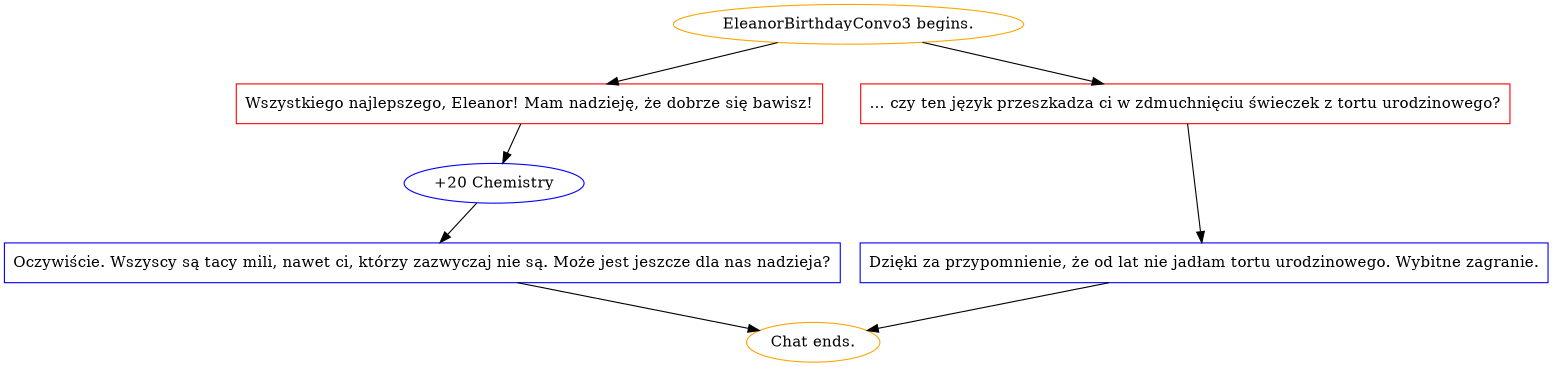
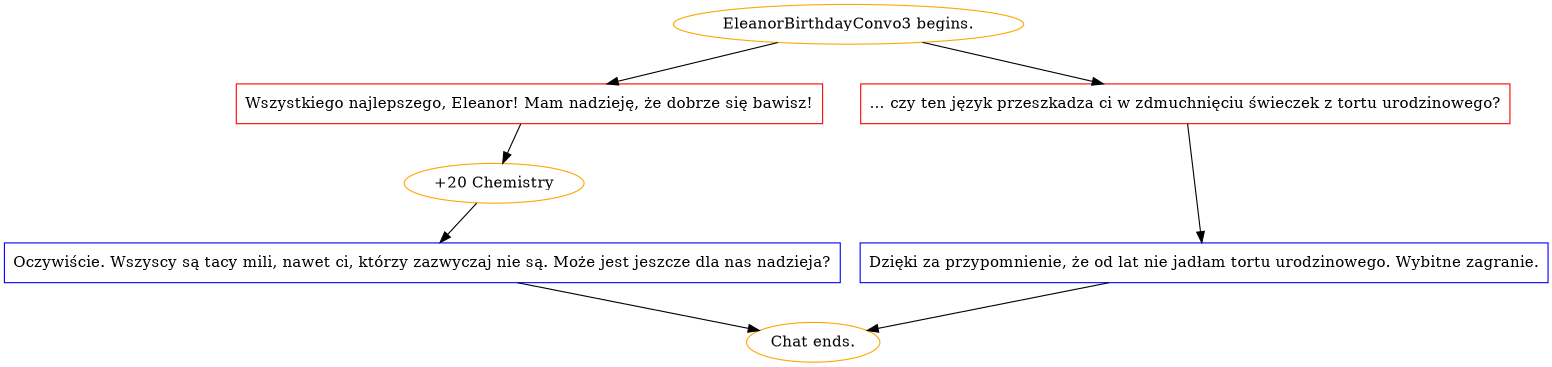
(494, 183) -> (494, 183)
